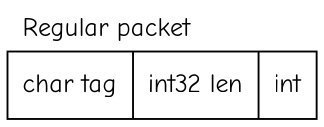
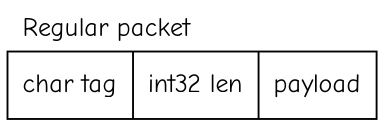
(288, 84) -> (318, 84)
